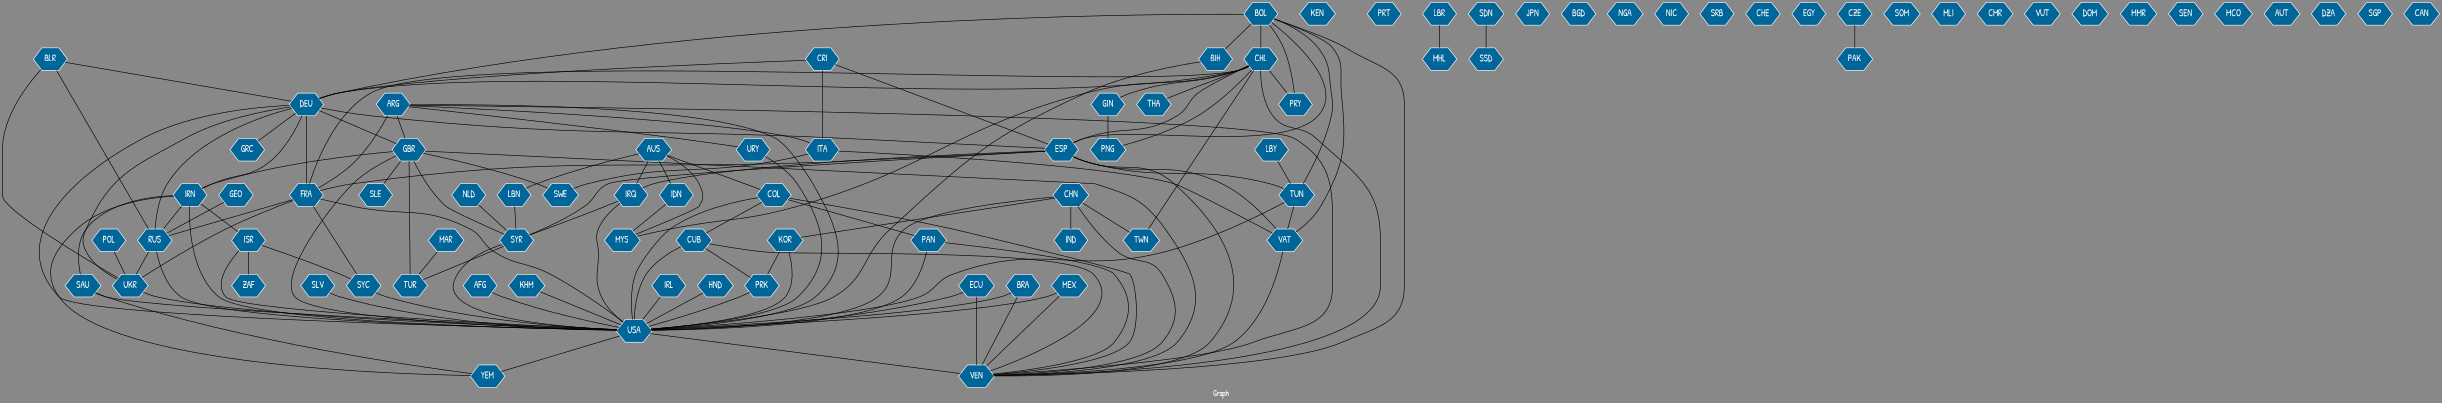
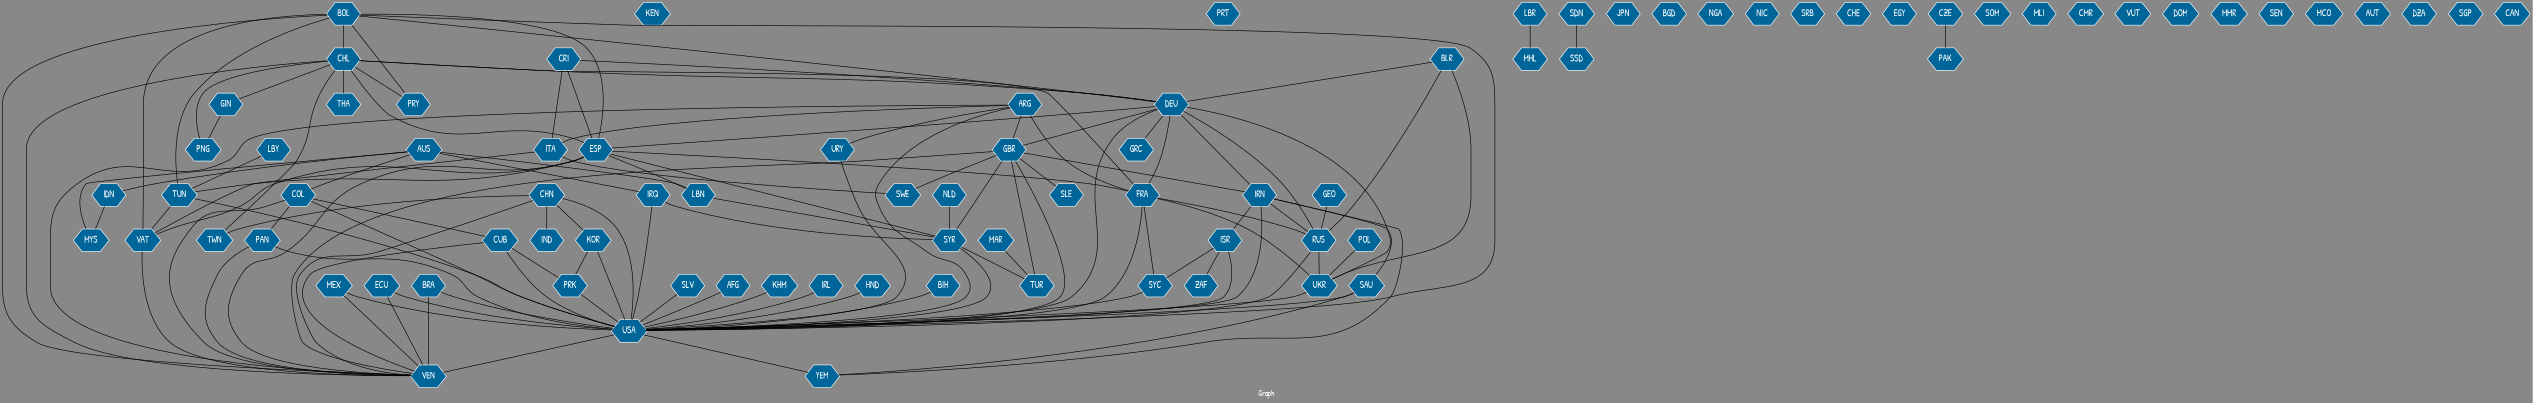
(1238, 37) -> (1454, 45)
(943, 148) -> none
(843, 161) -> (638, 167)
